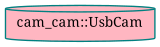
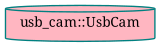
(80, 23) -> (80, 23)
